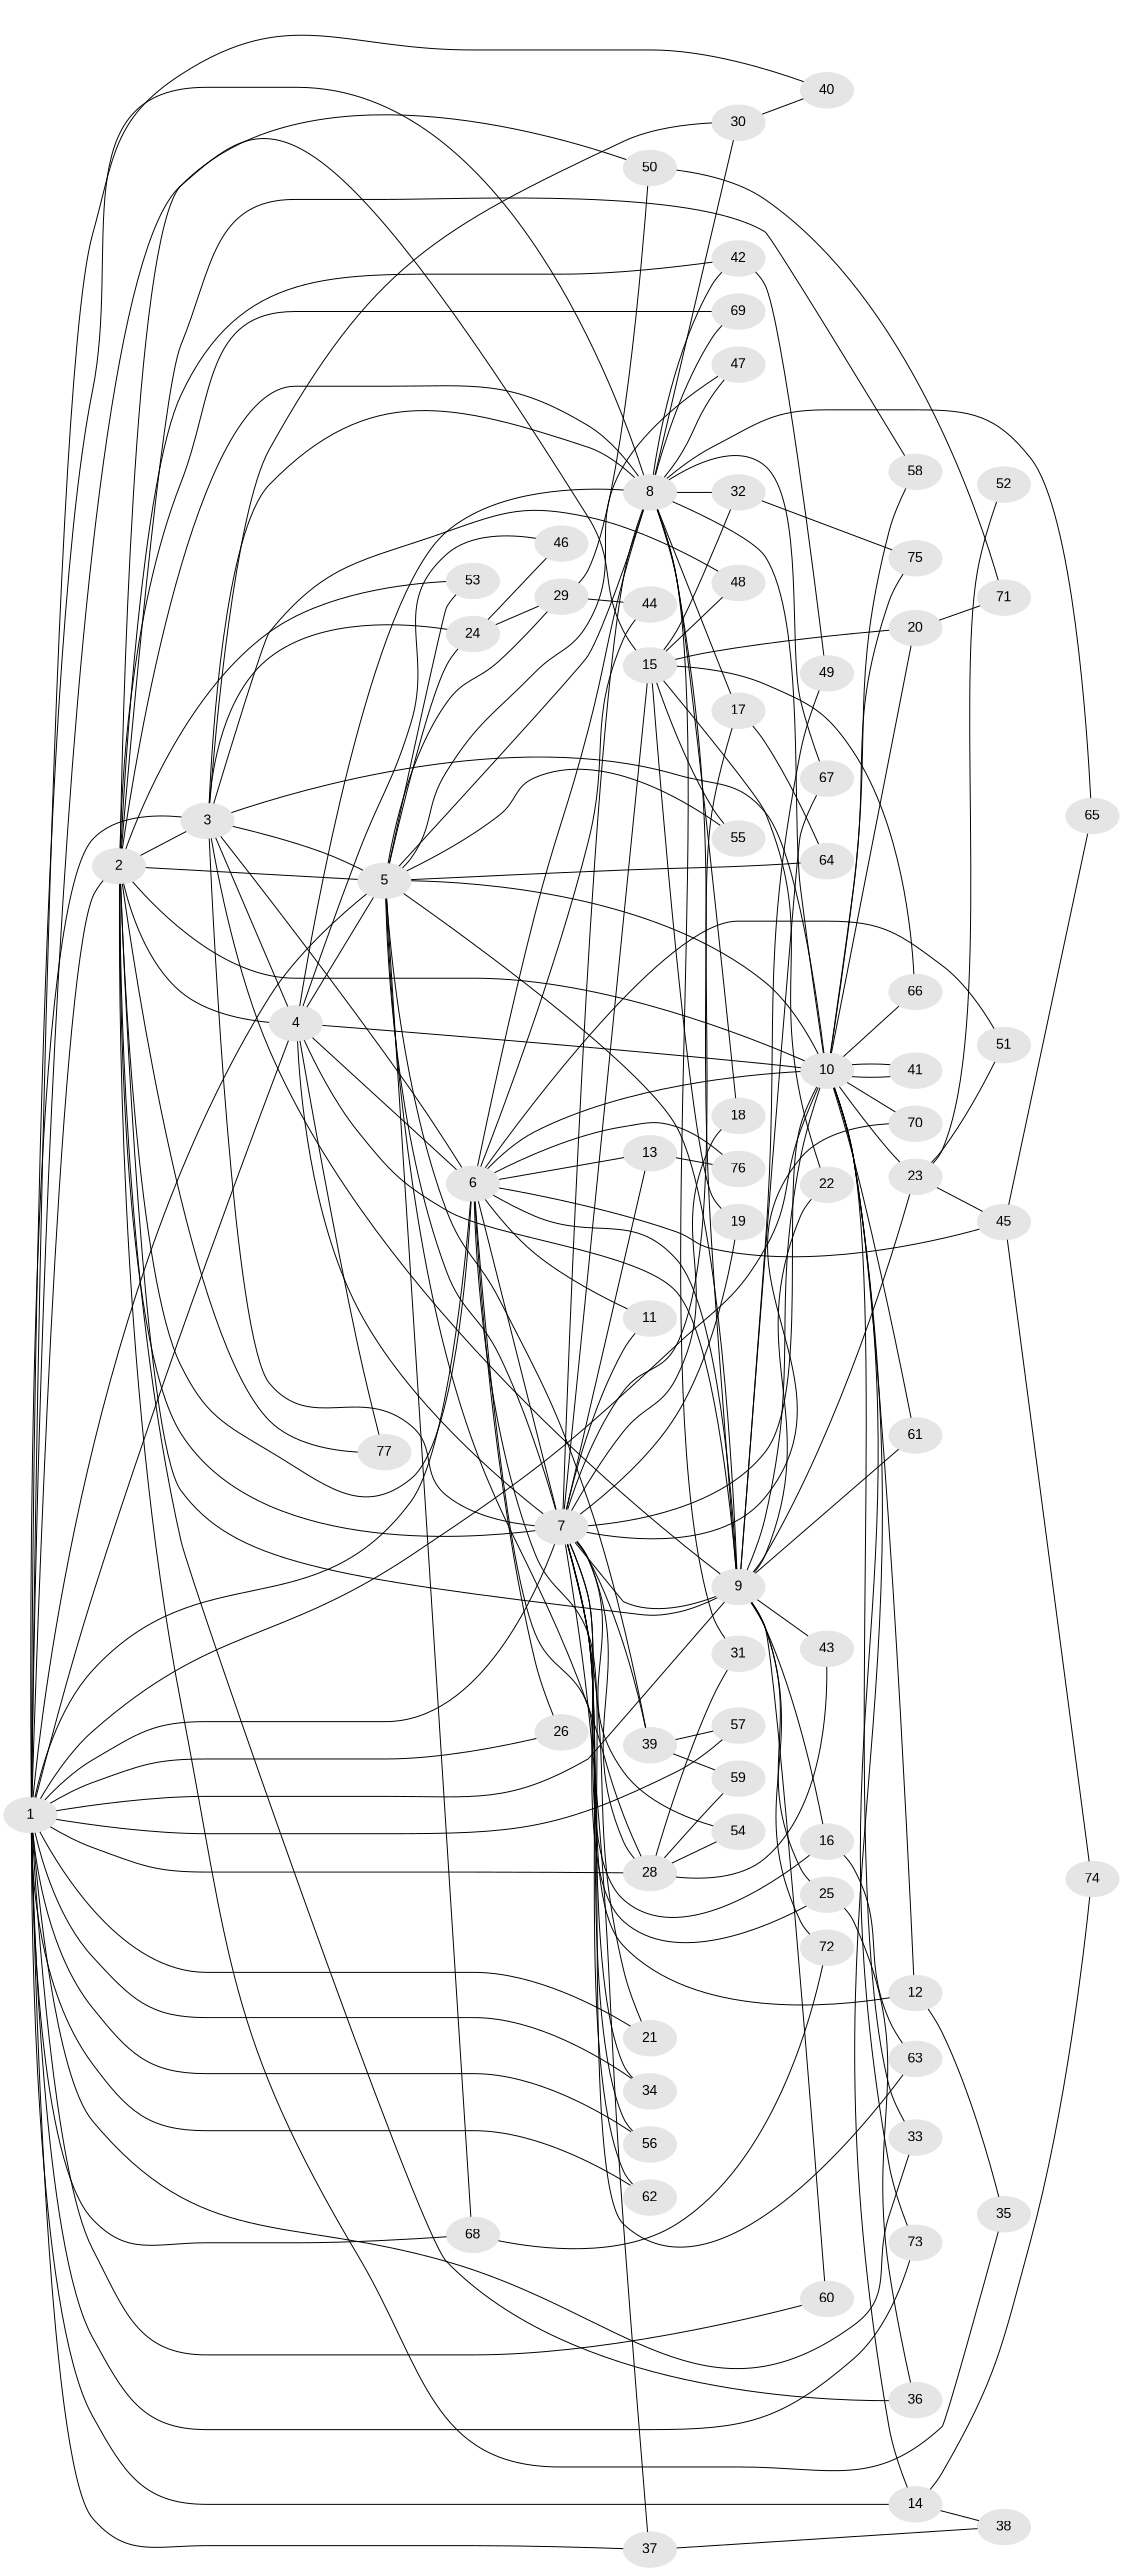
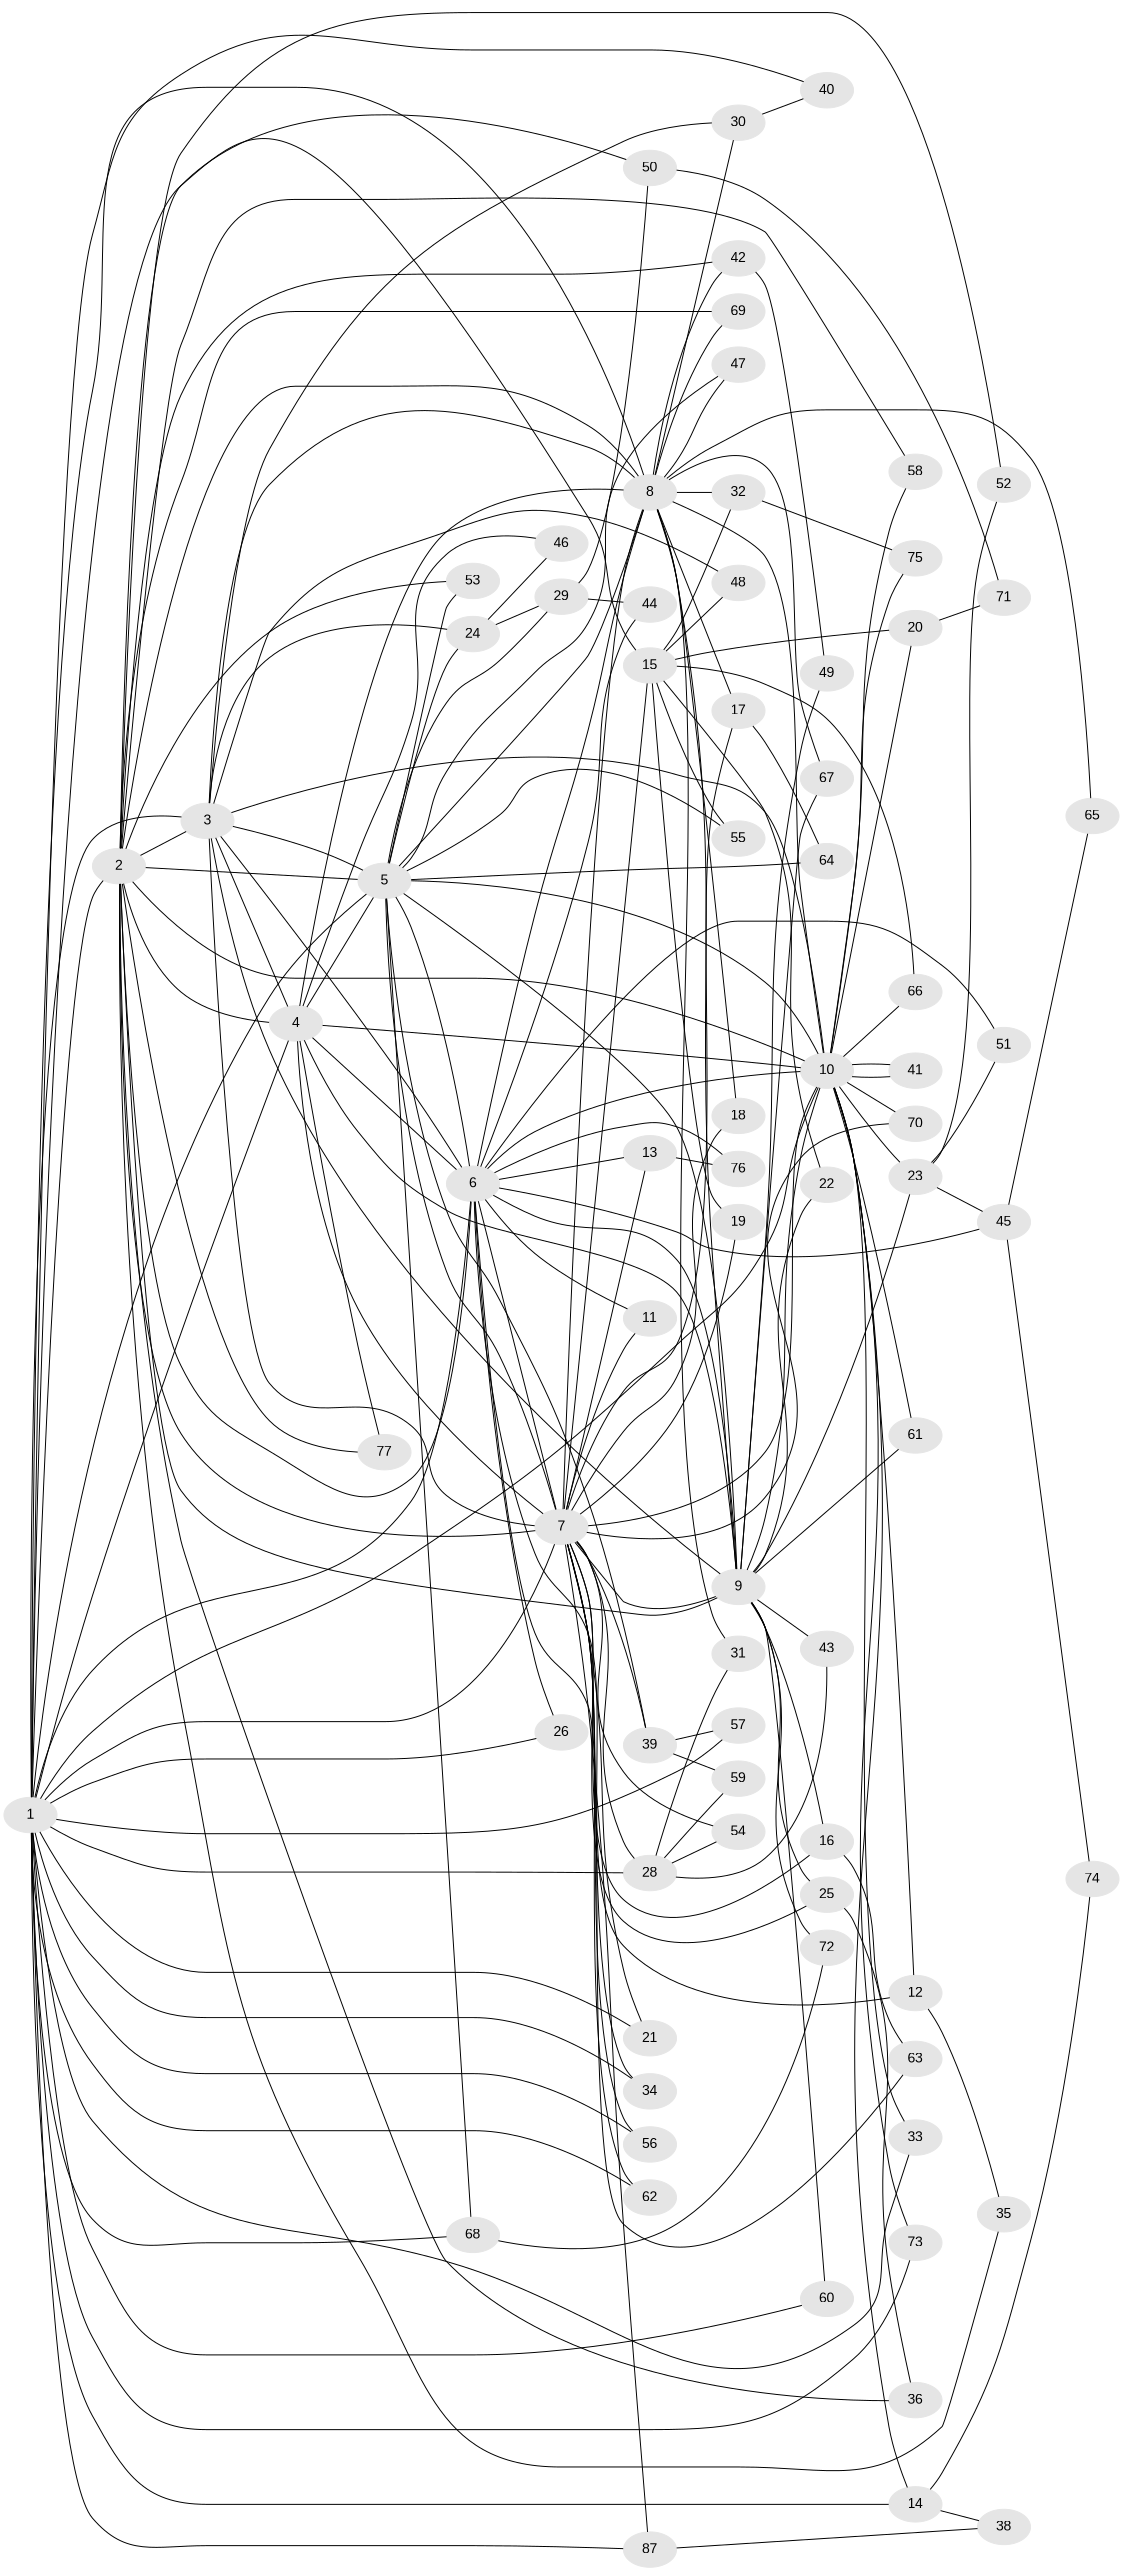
none -> (381, 18)
(457, 1392) -> (442, 1029)
(429, 1797) -> none
(650, 2550) -> (650, 2550)
